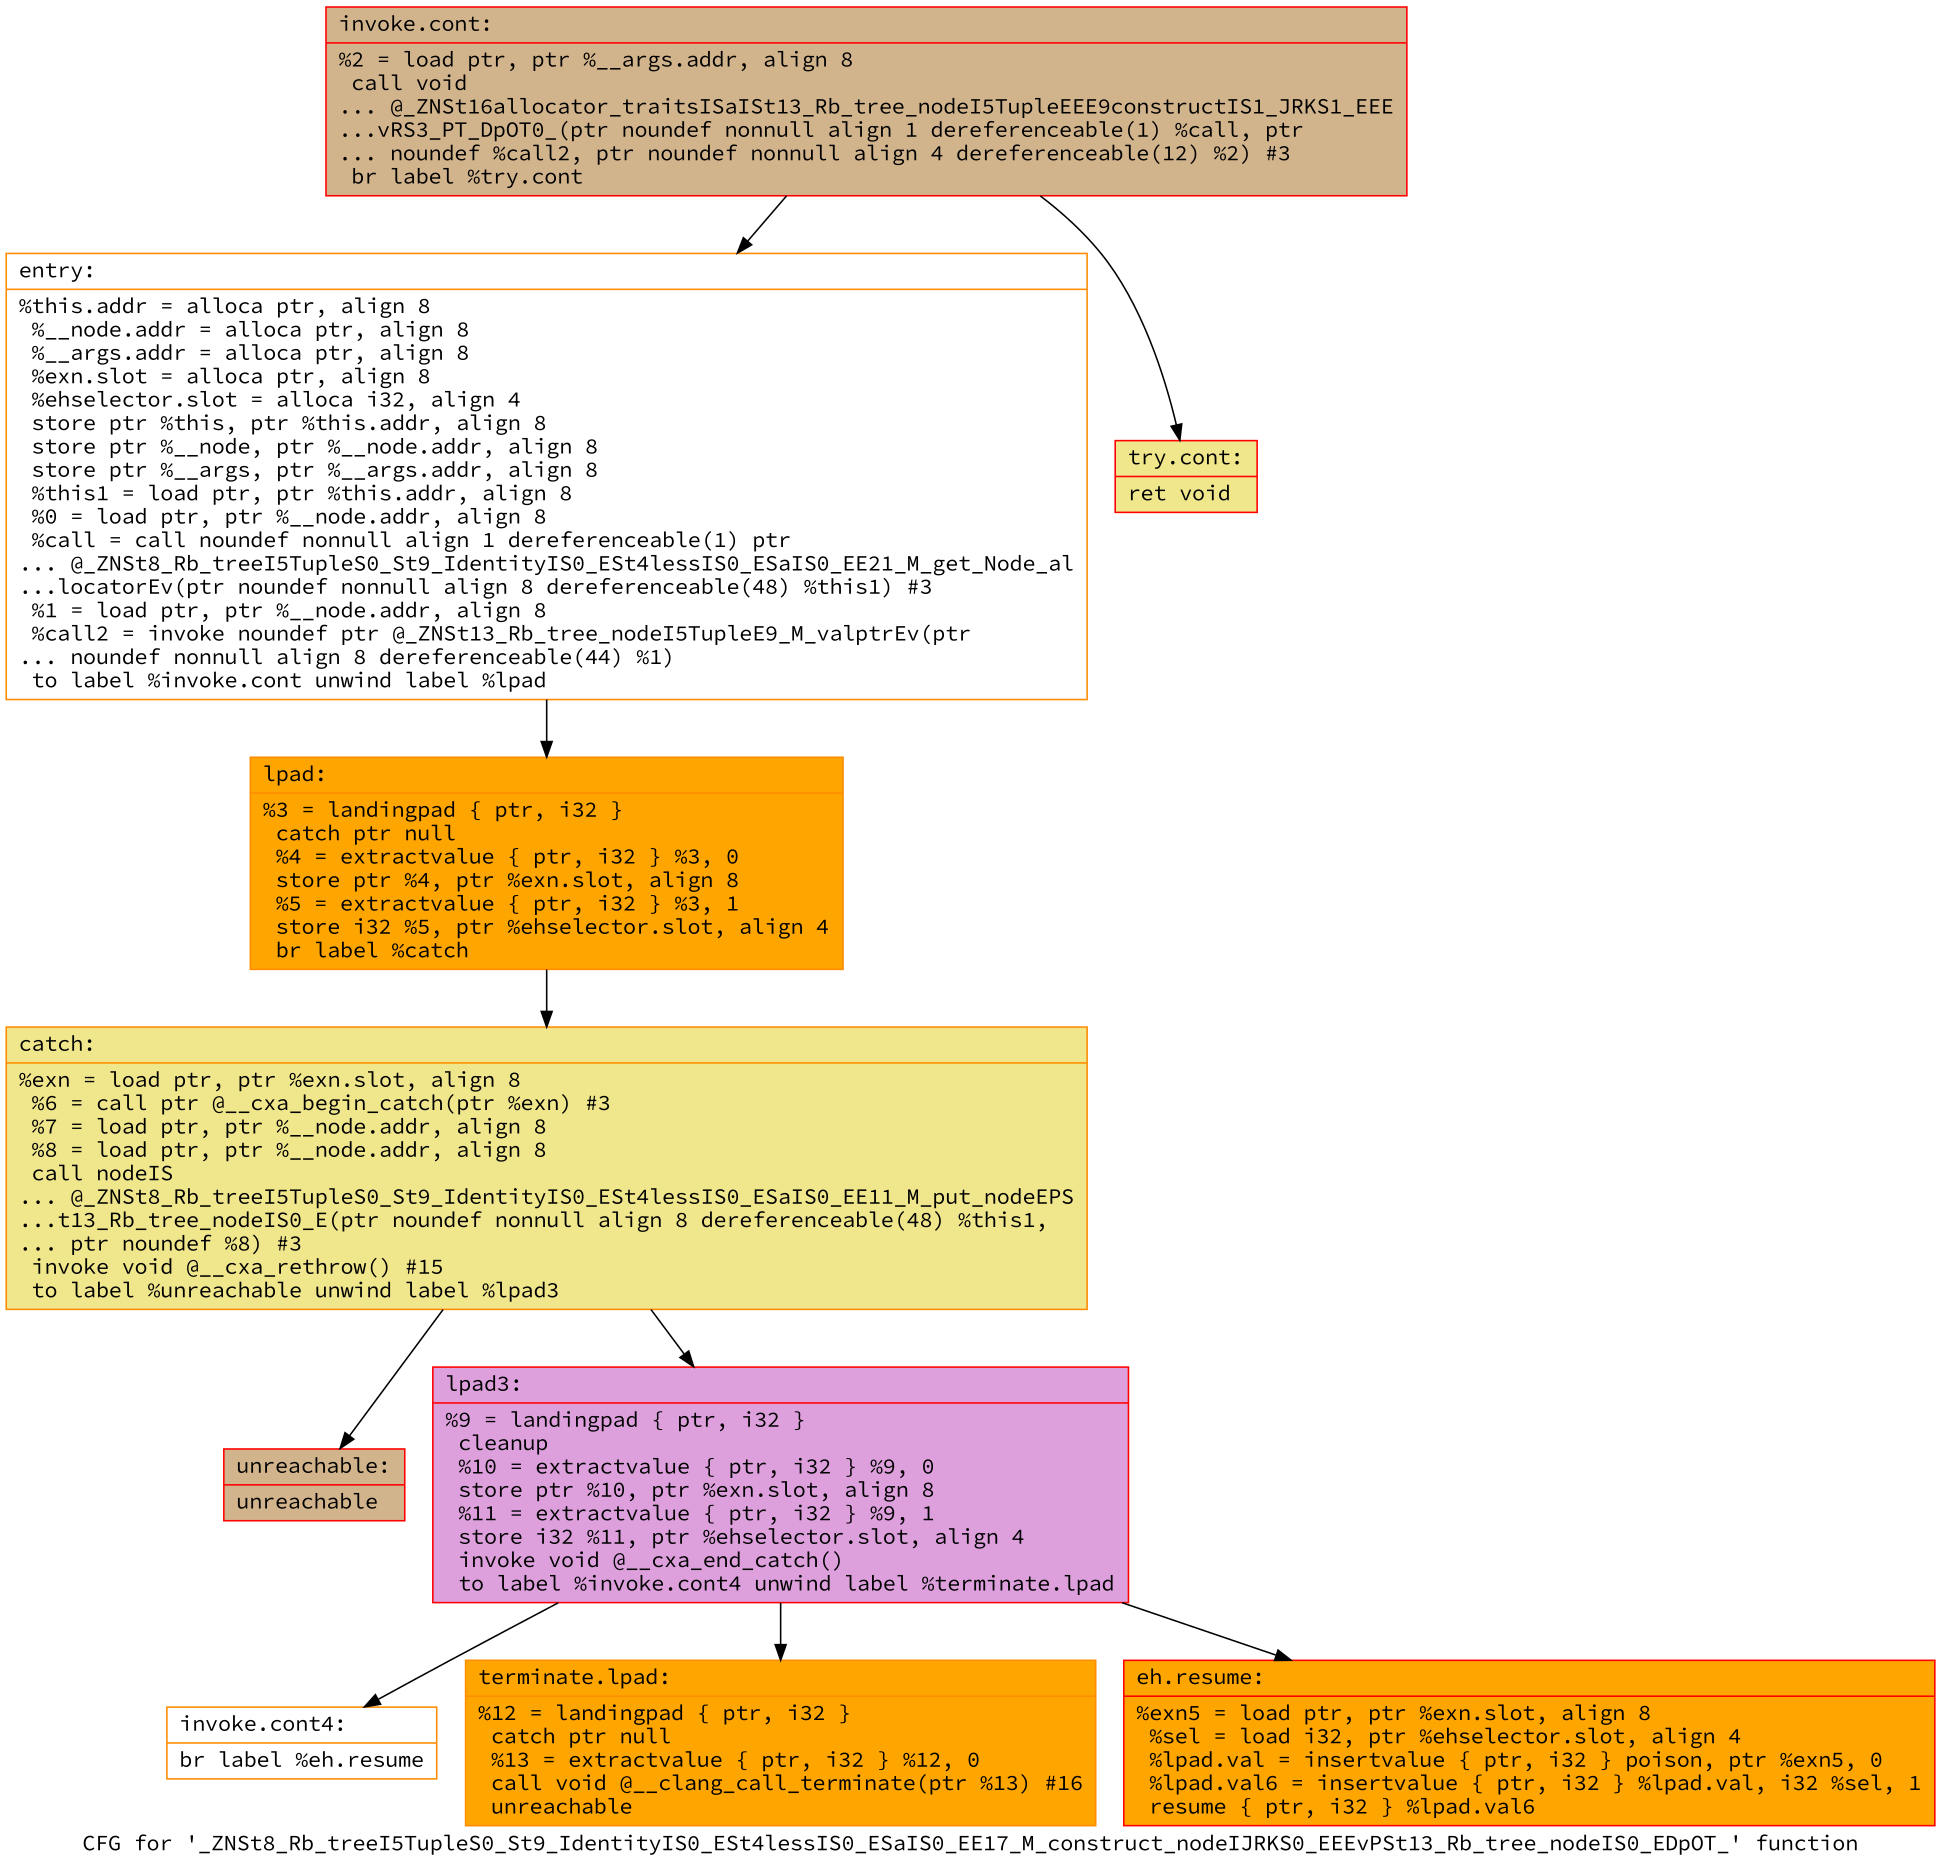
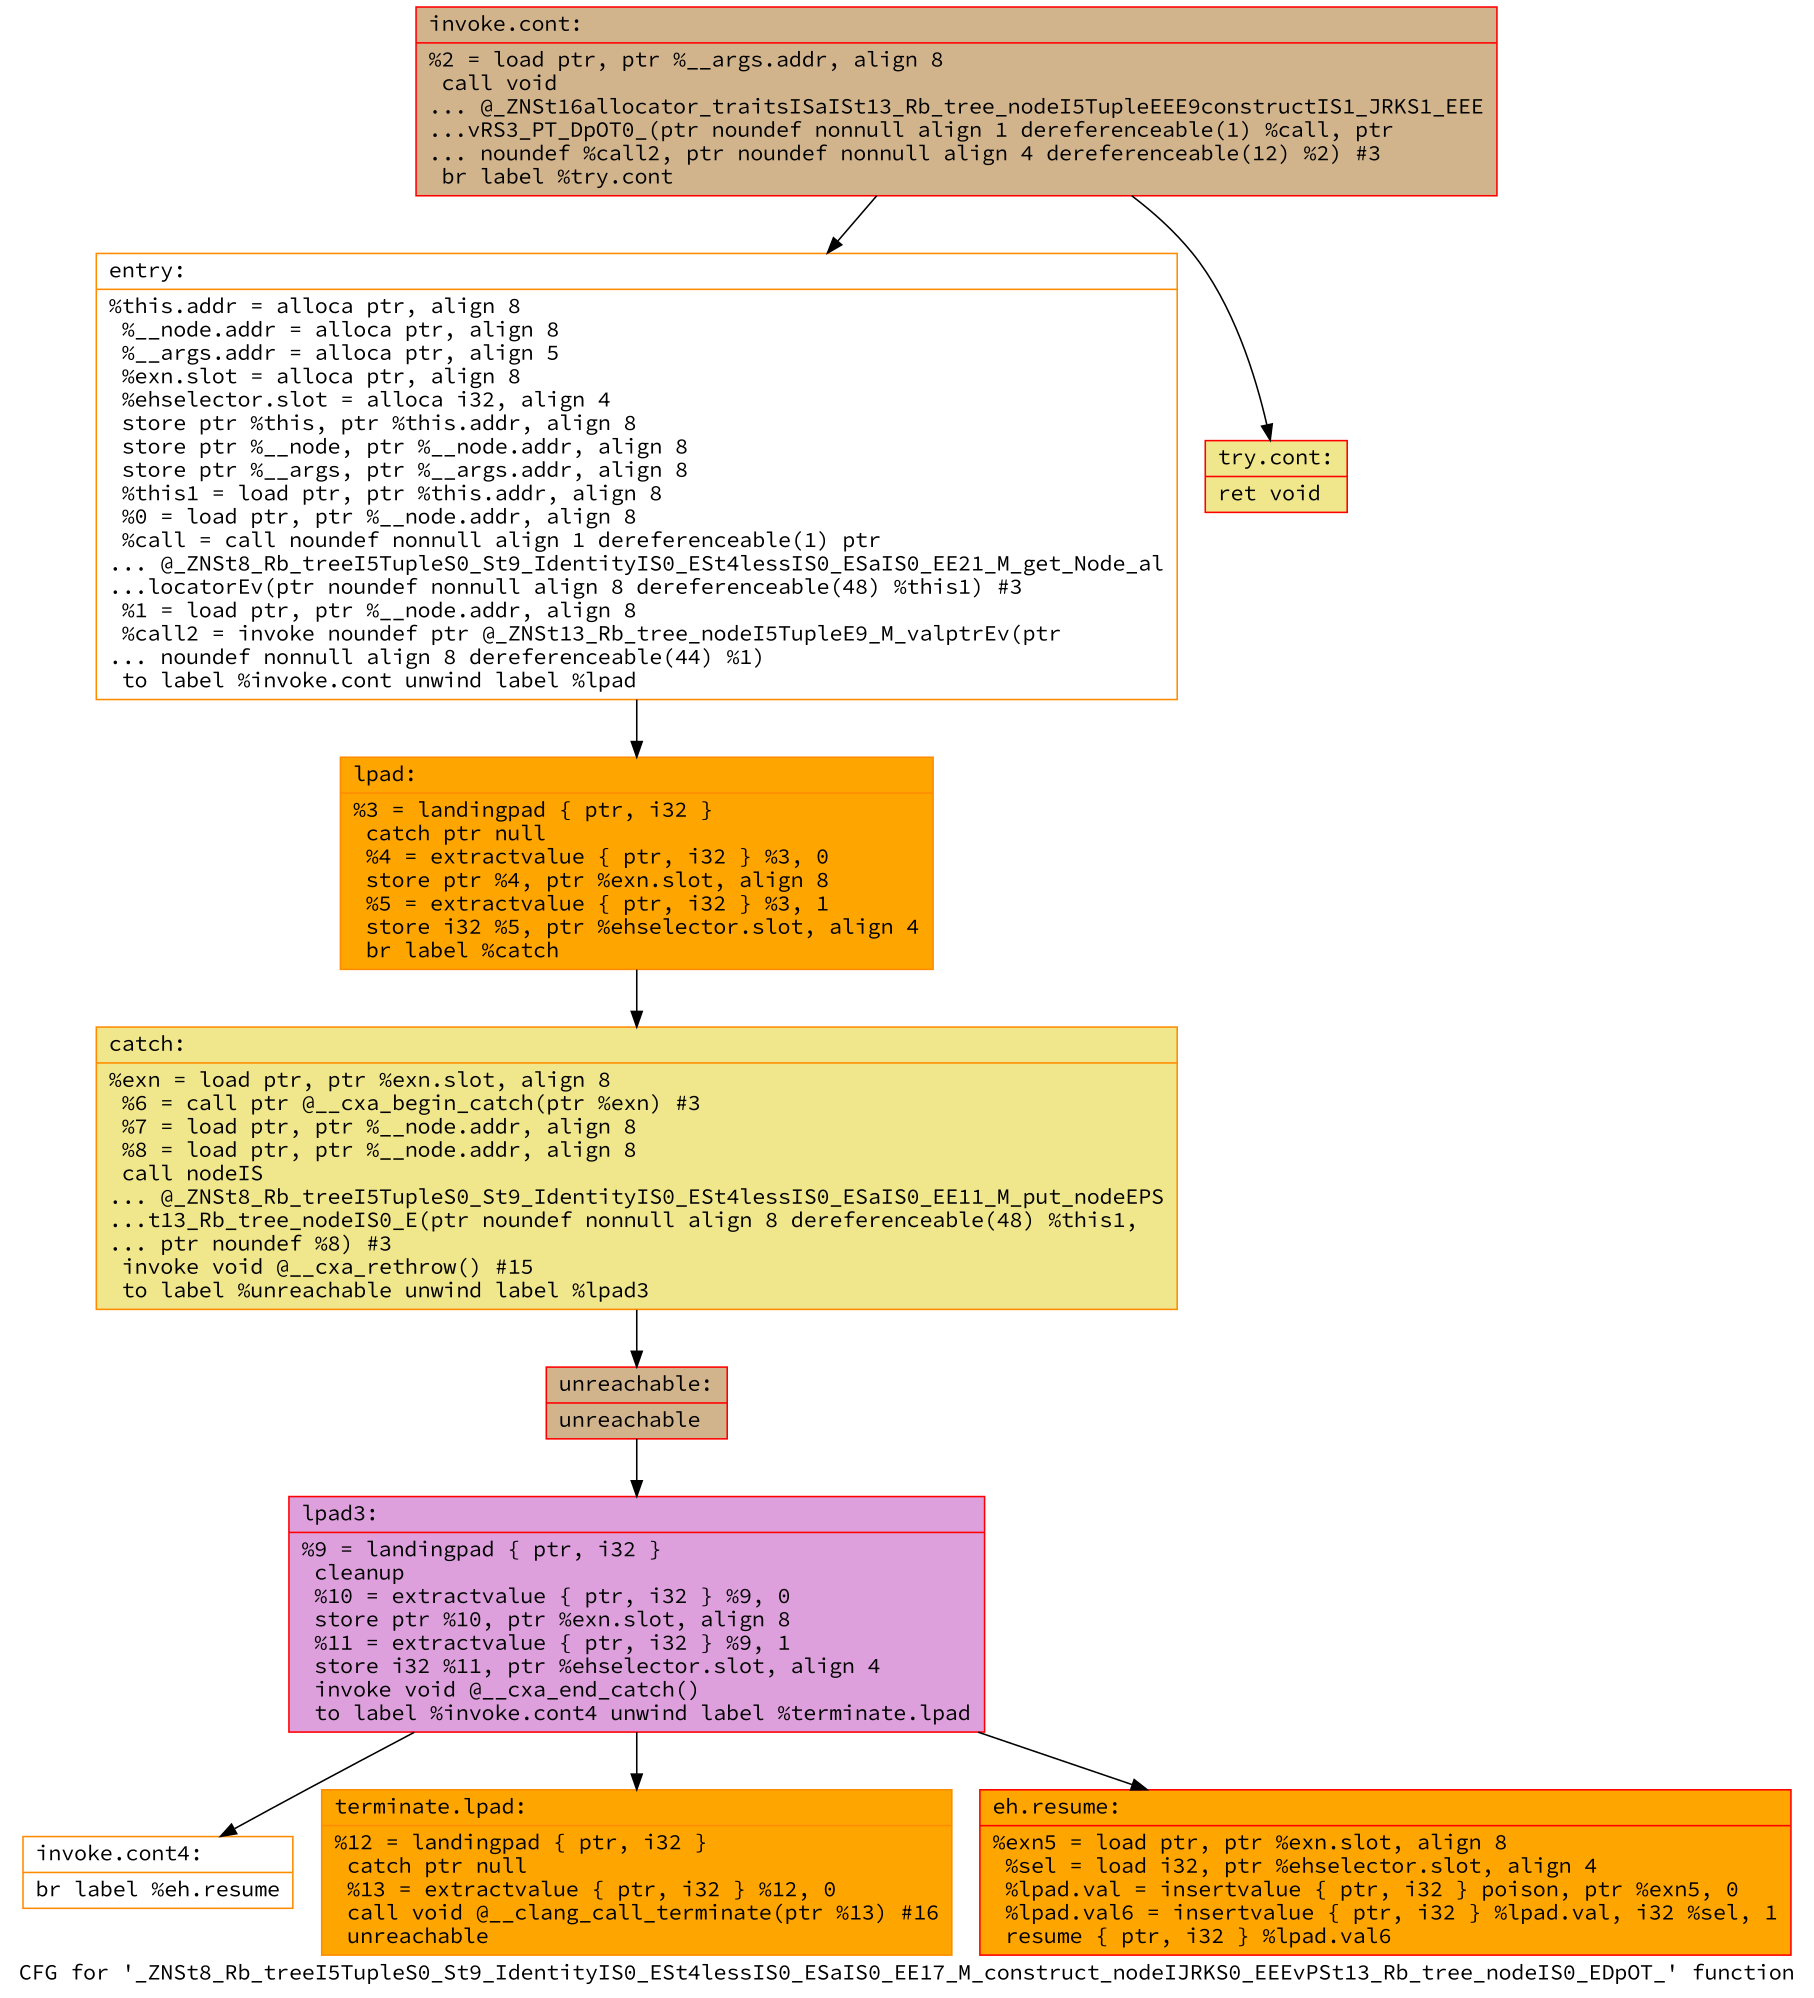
(244, 353) -> (334, 353)
(668, 1332) -> (637, 1460)
